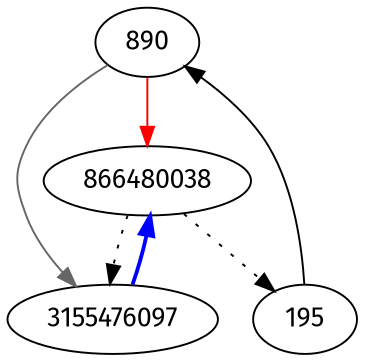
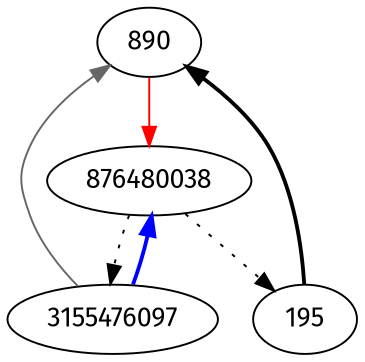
(22, 157) -> (21, 176)
(279, 167) -> (279, 168)
(147, 181) -> (149, 181)
